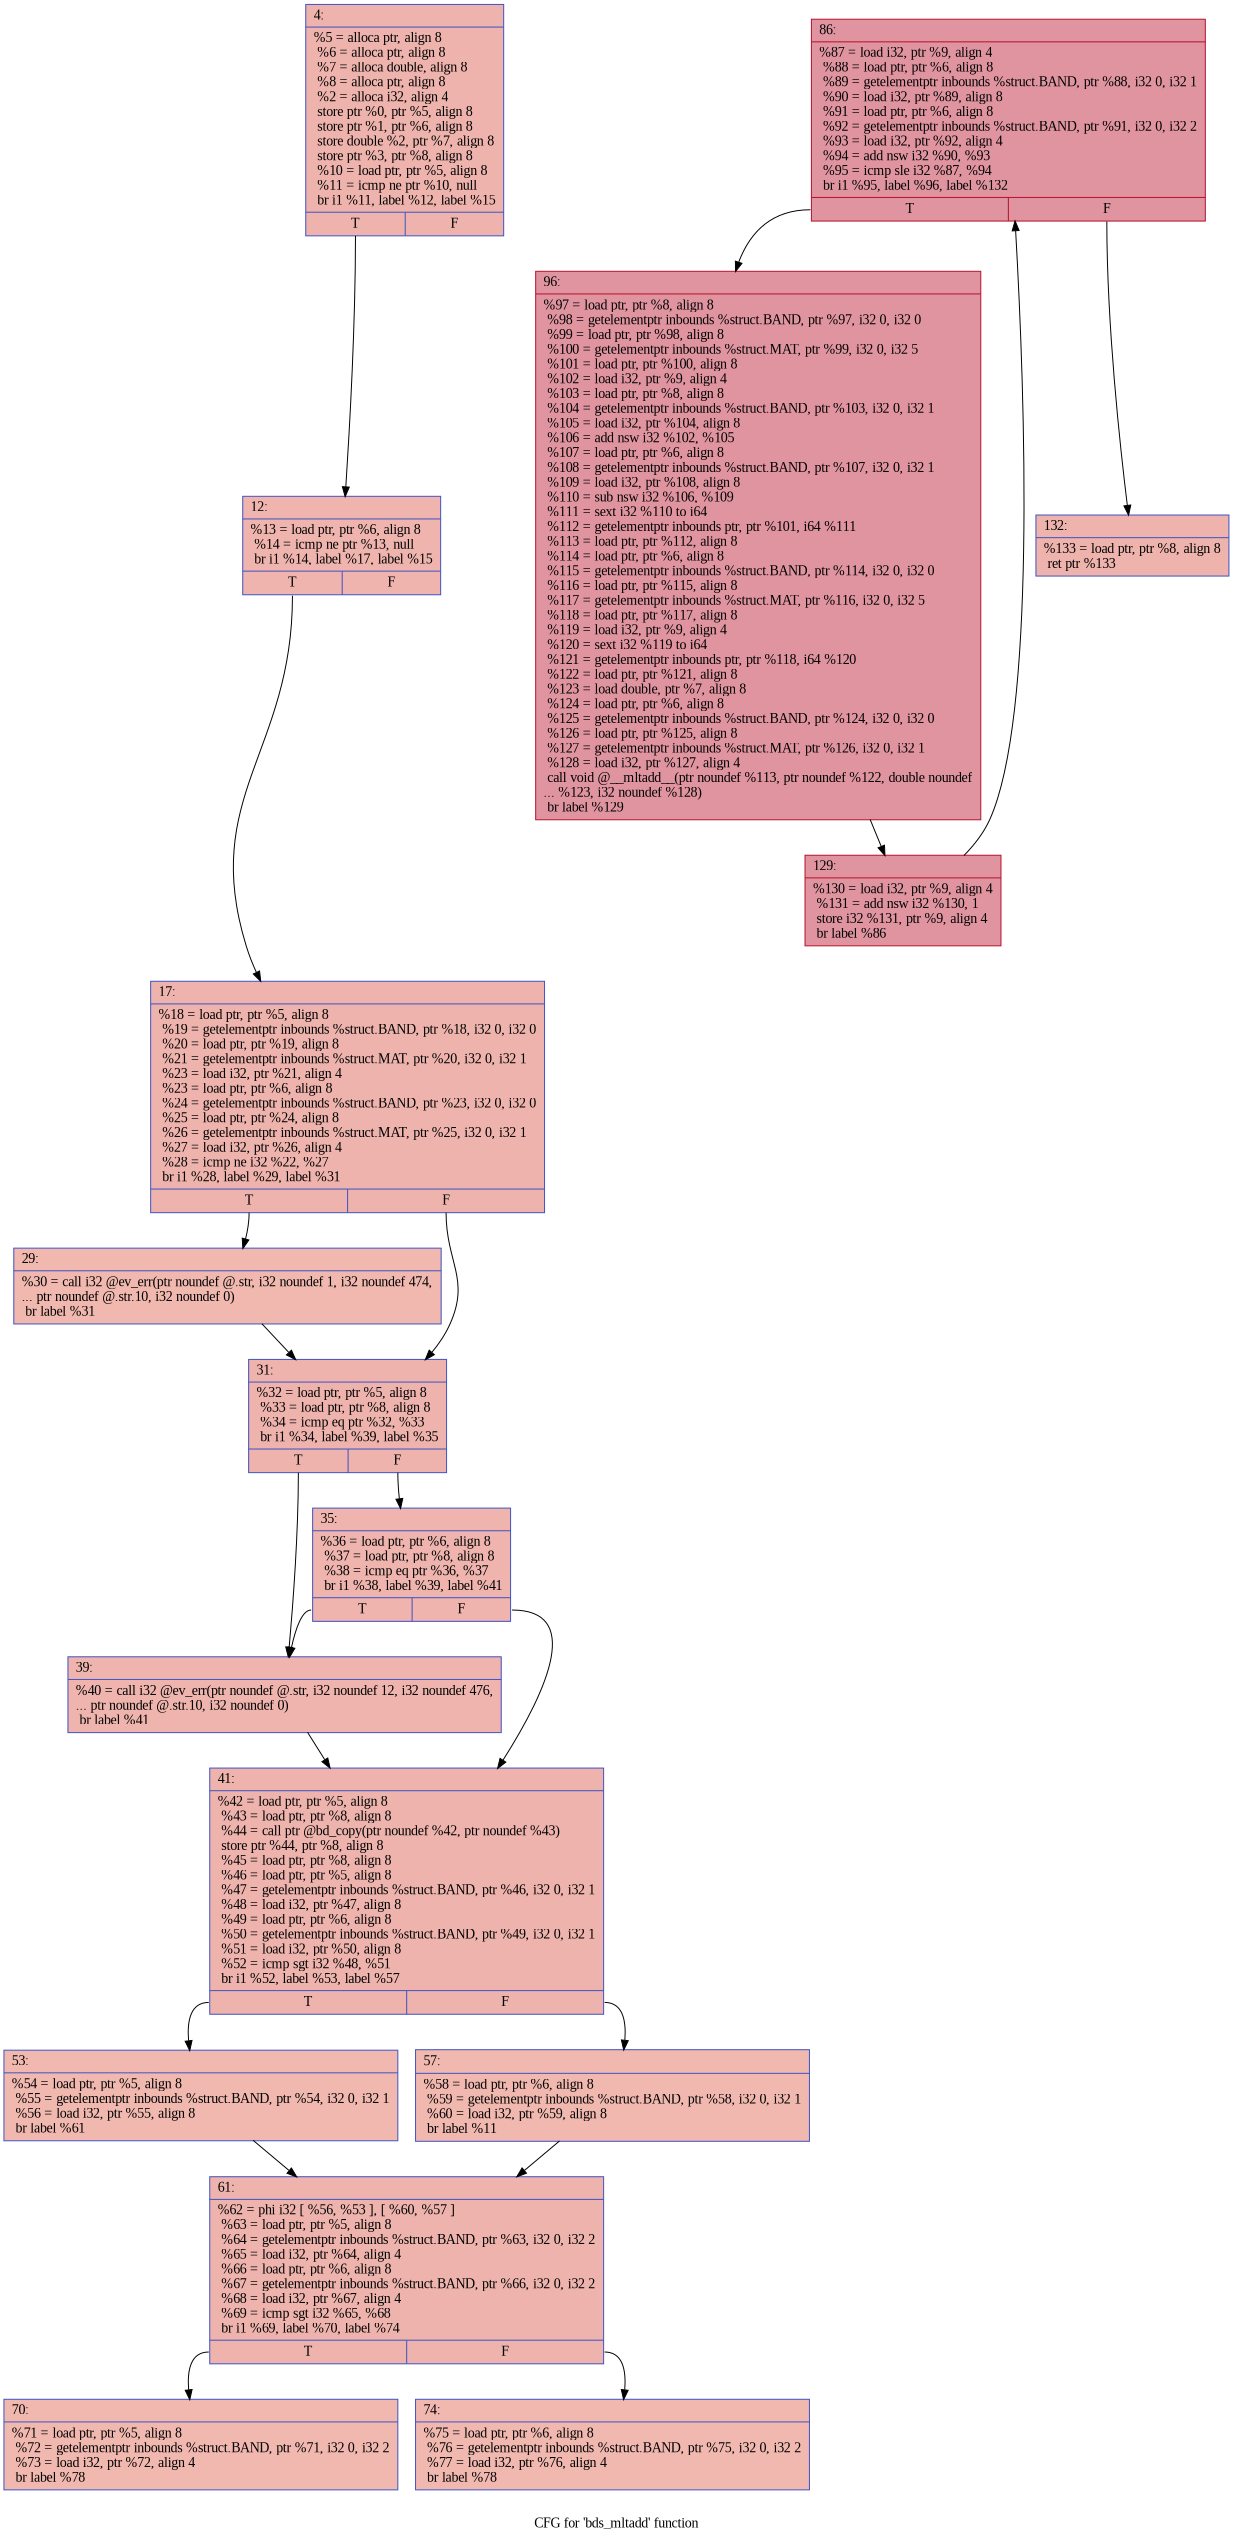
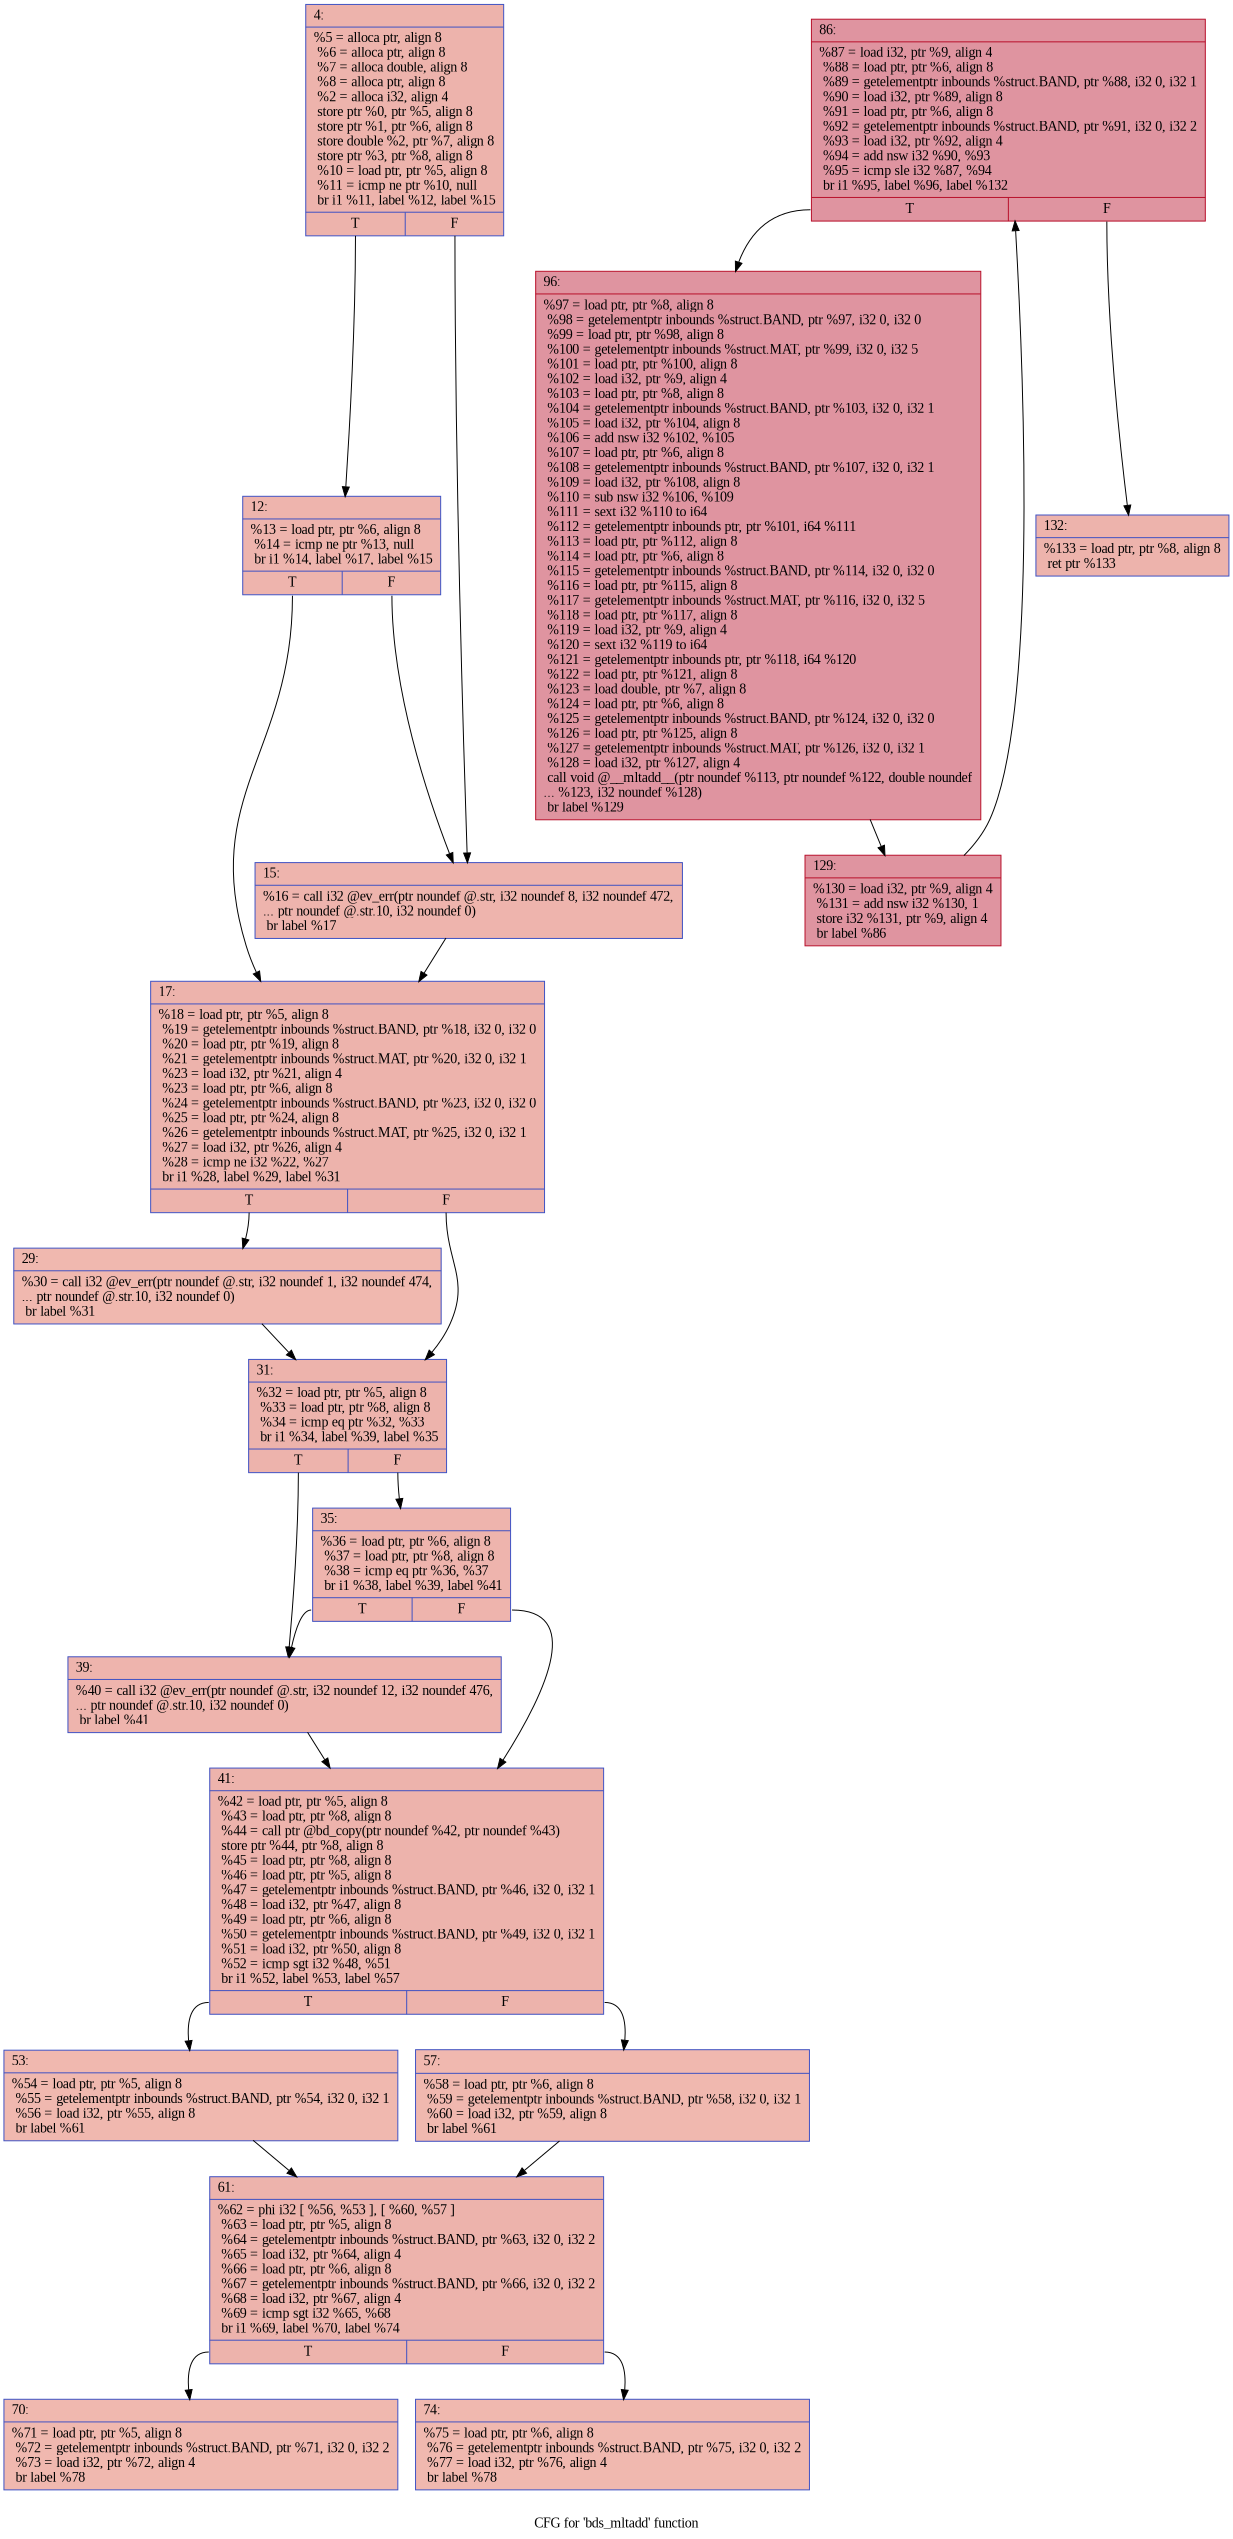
none -> (469, 901)
(460, 2129) -> (460, 2129)
